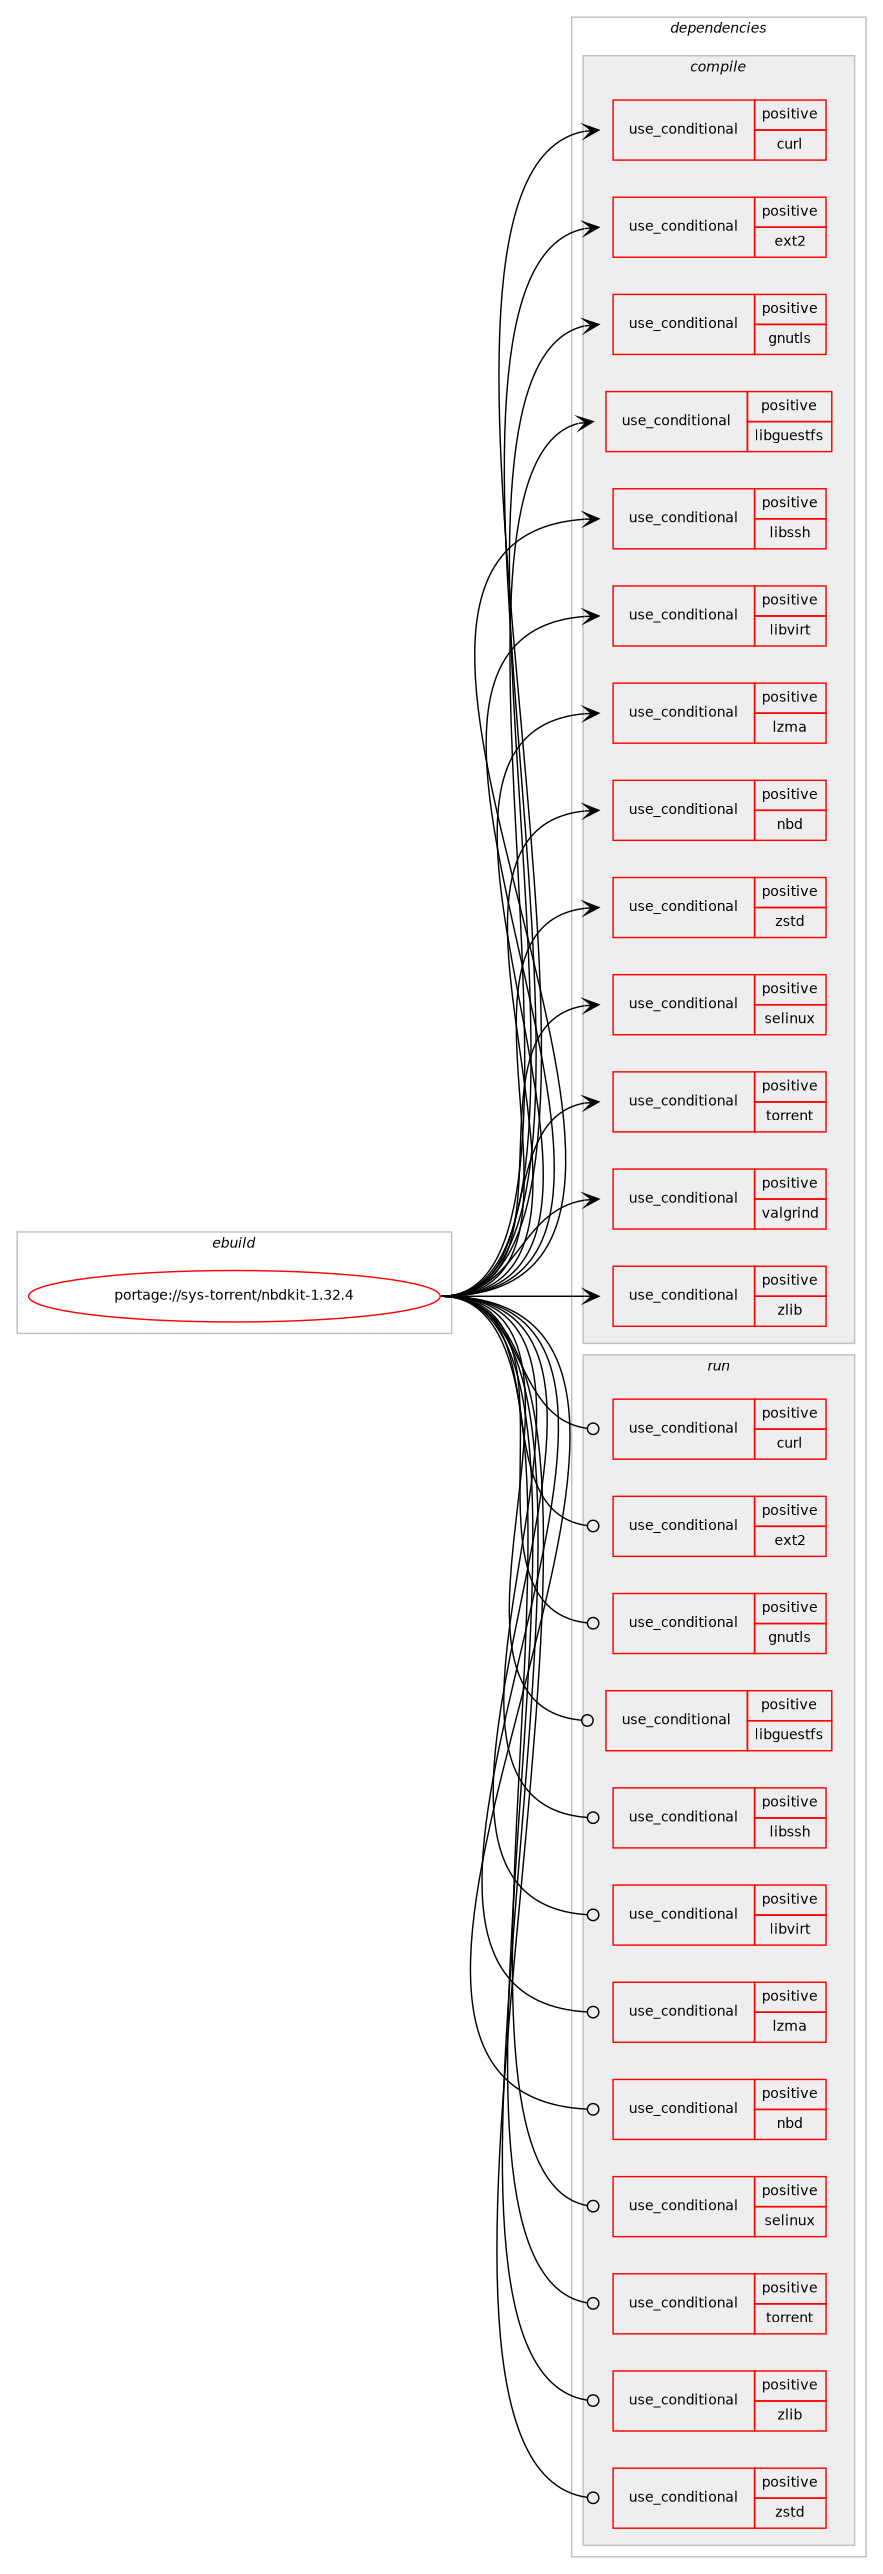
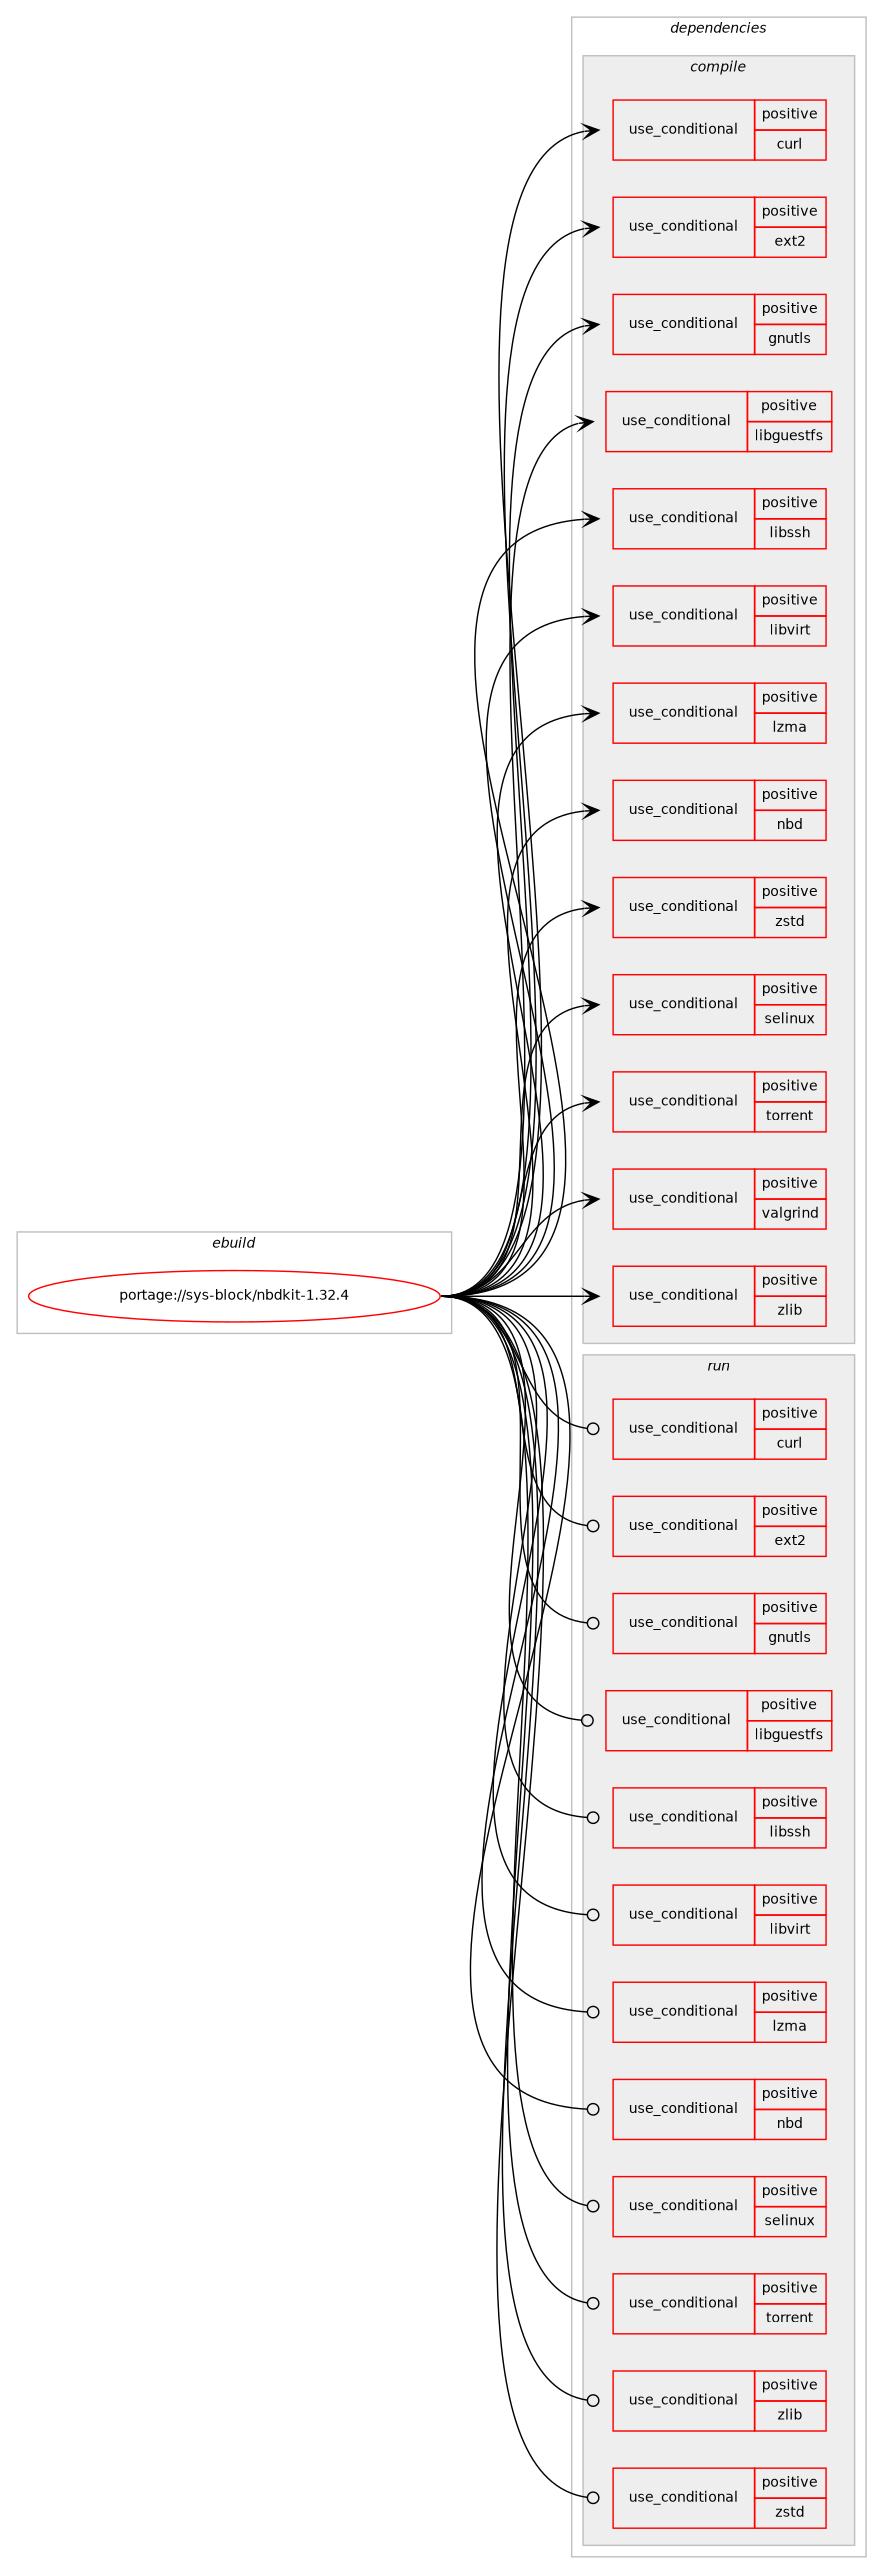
(234, 1296) -> (234, 1296)
